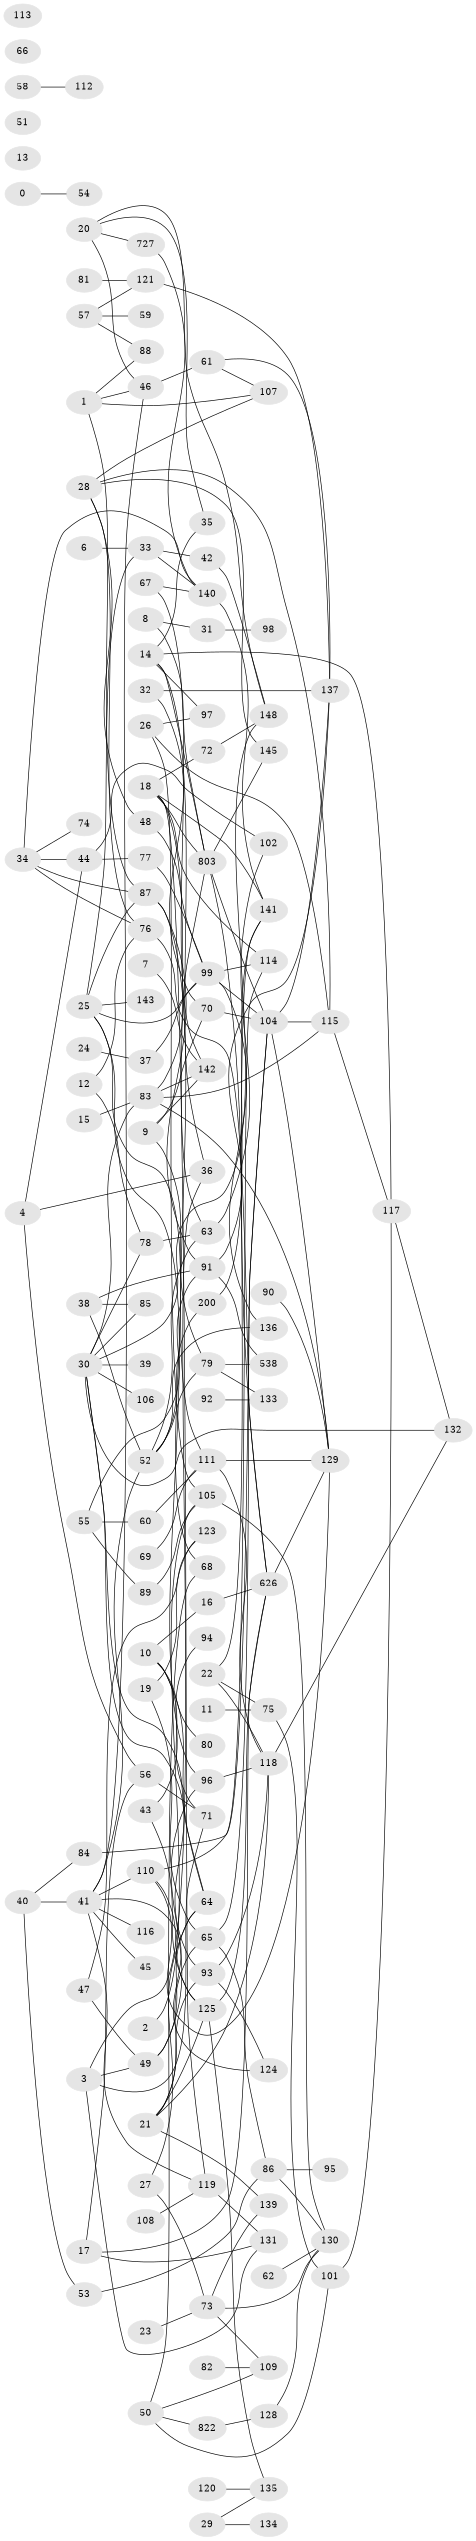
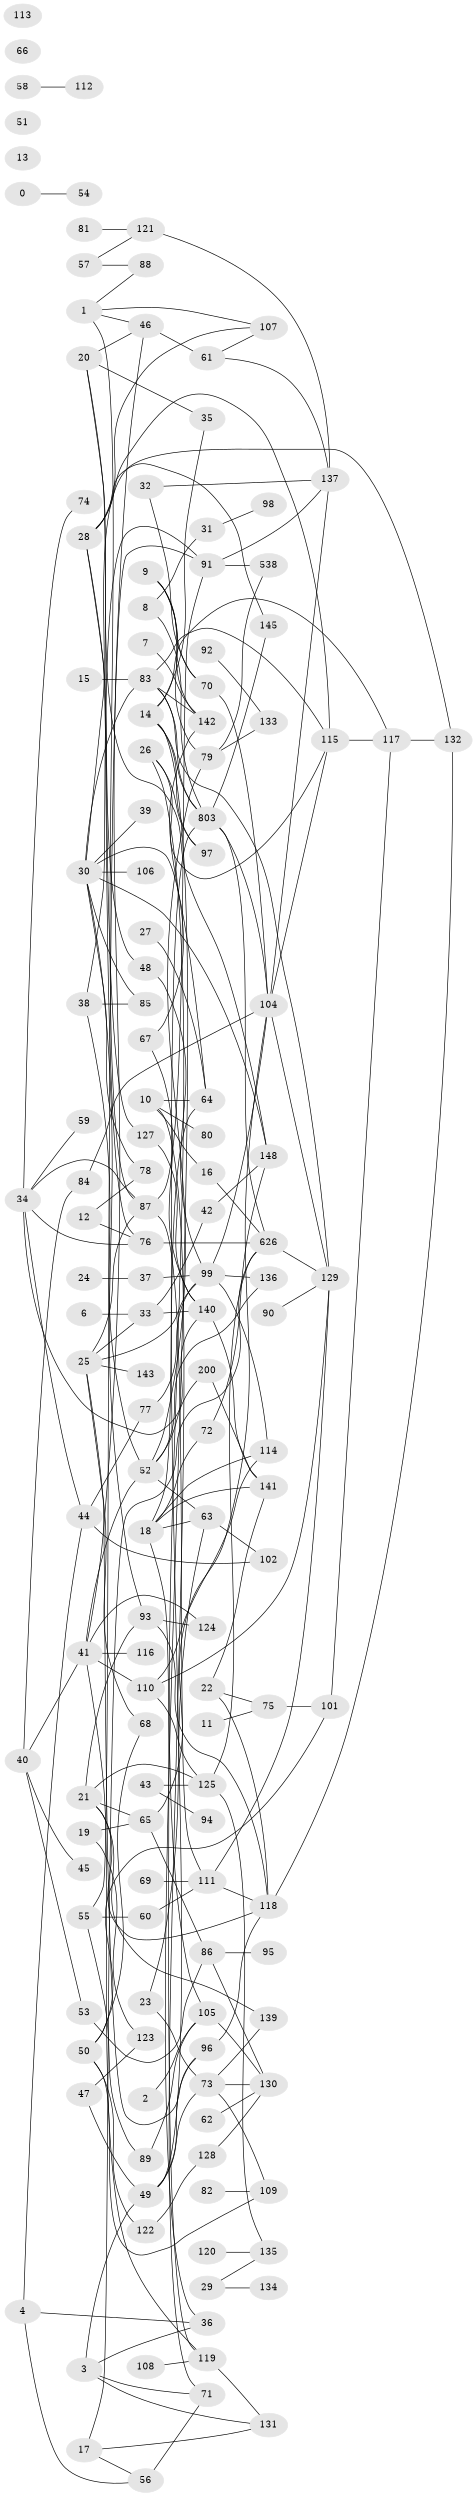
(146, 245) -> (146, 1136)
(117, 316) -> (52, 1160)
(177, 1238) -> (179, 1761)
(114, 1936) -> (45, 1816)
(185, 2243) -> (181, 2118)
(207, 2428) -> (146, 2231)
